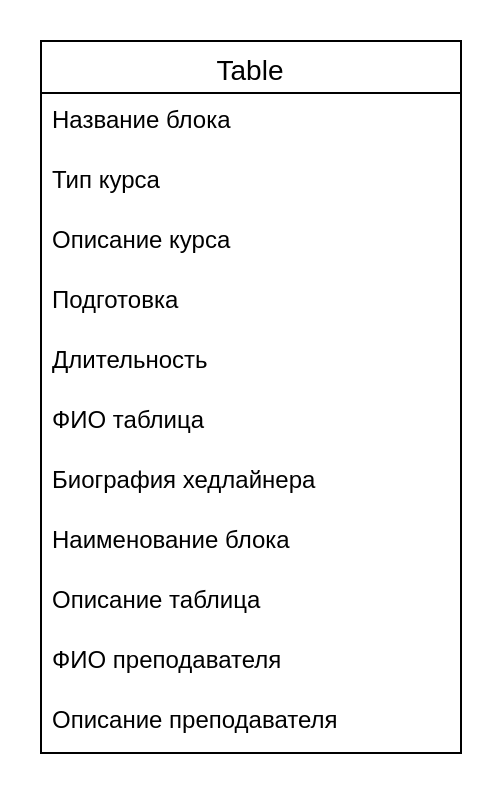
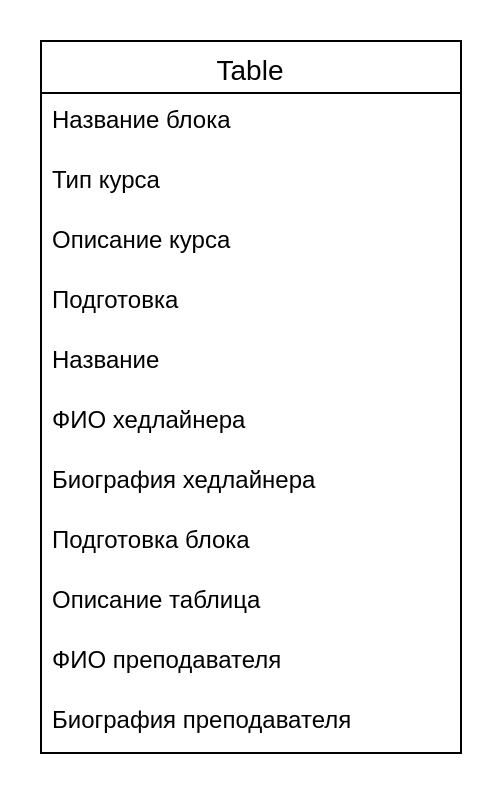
(133, 360) -> (106, 360)
(123, 420) -> (143, 420)
(170, 540) -> (156, 540)
(197, 720) -> (203, 720)
